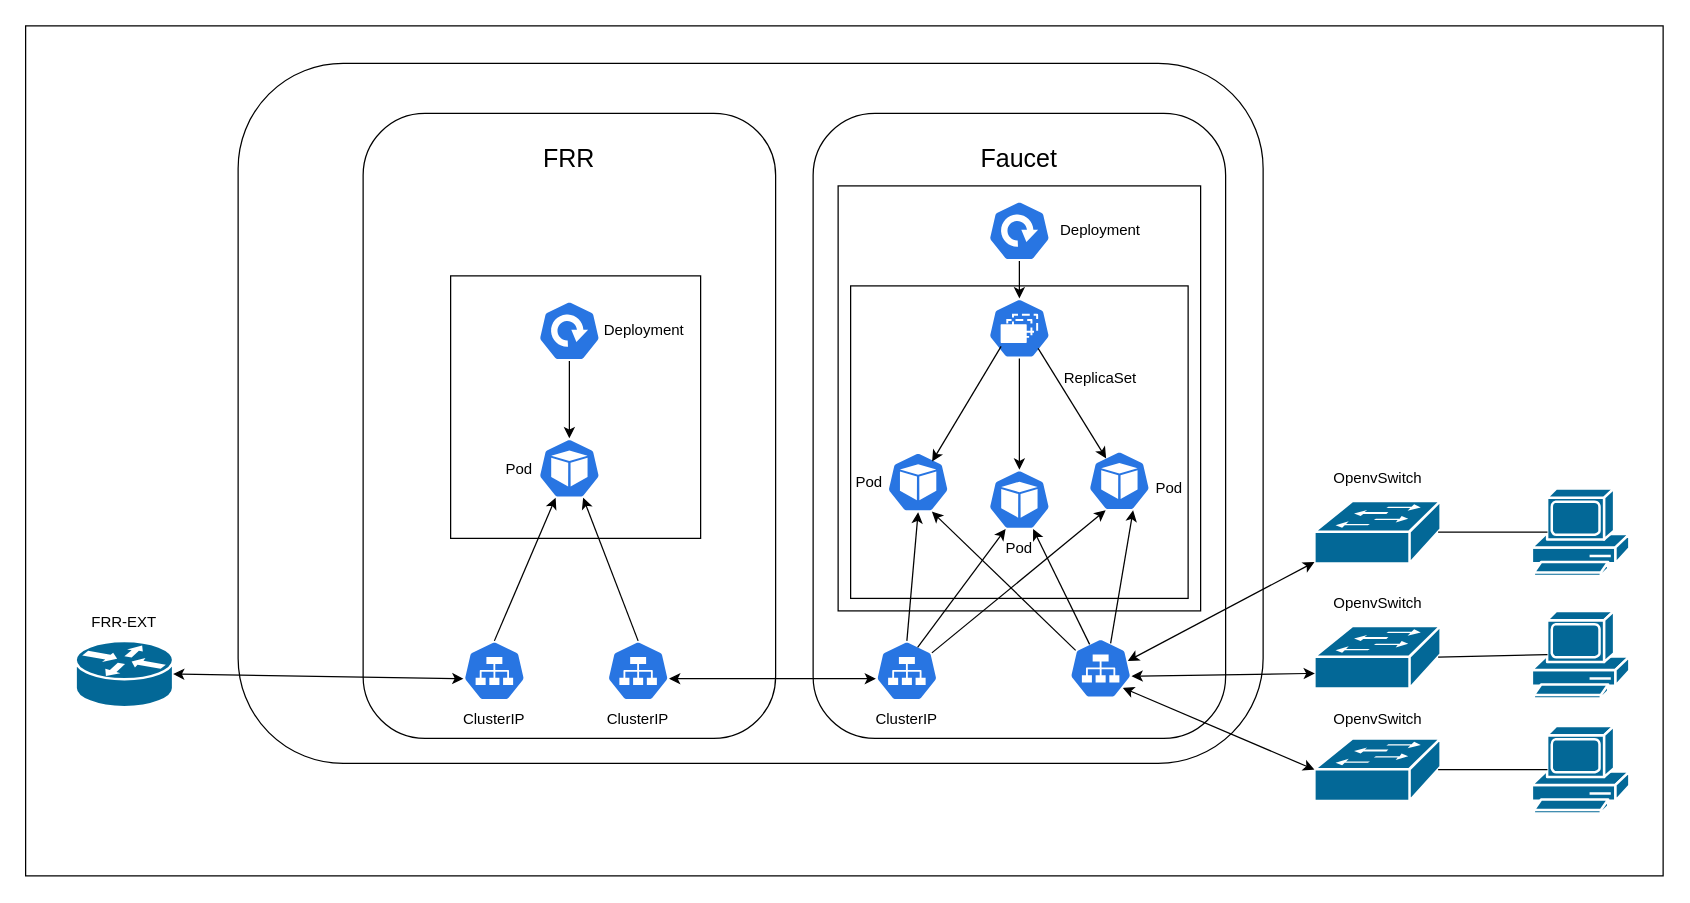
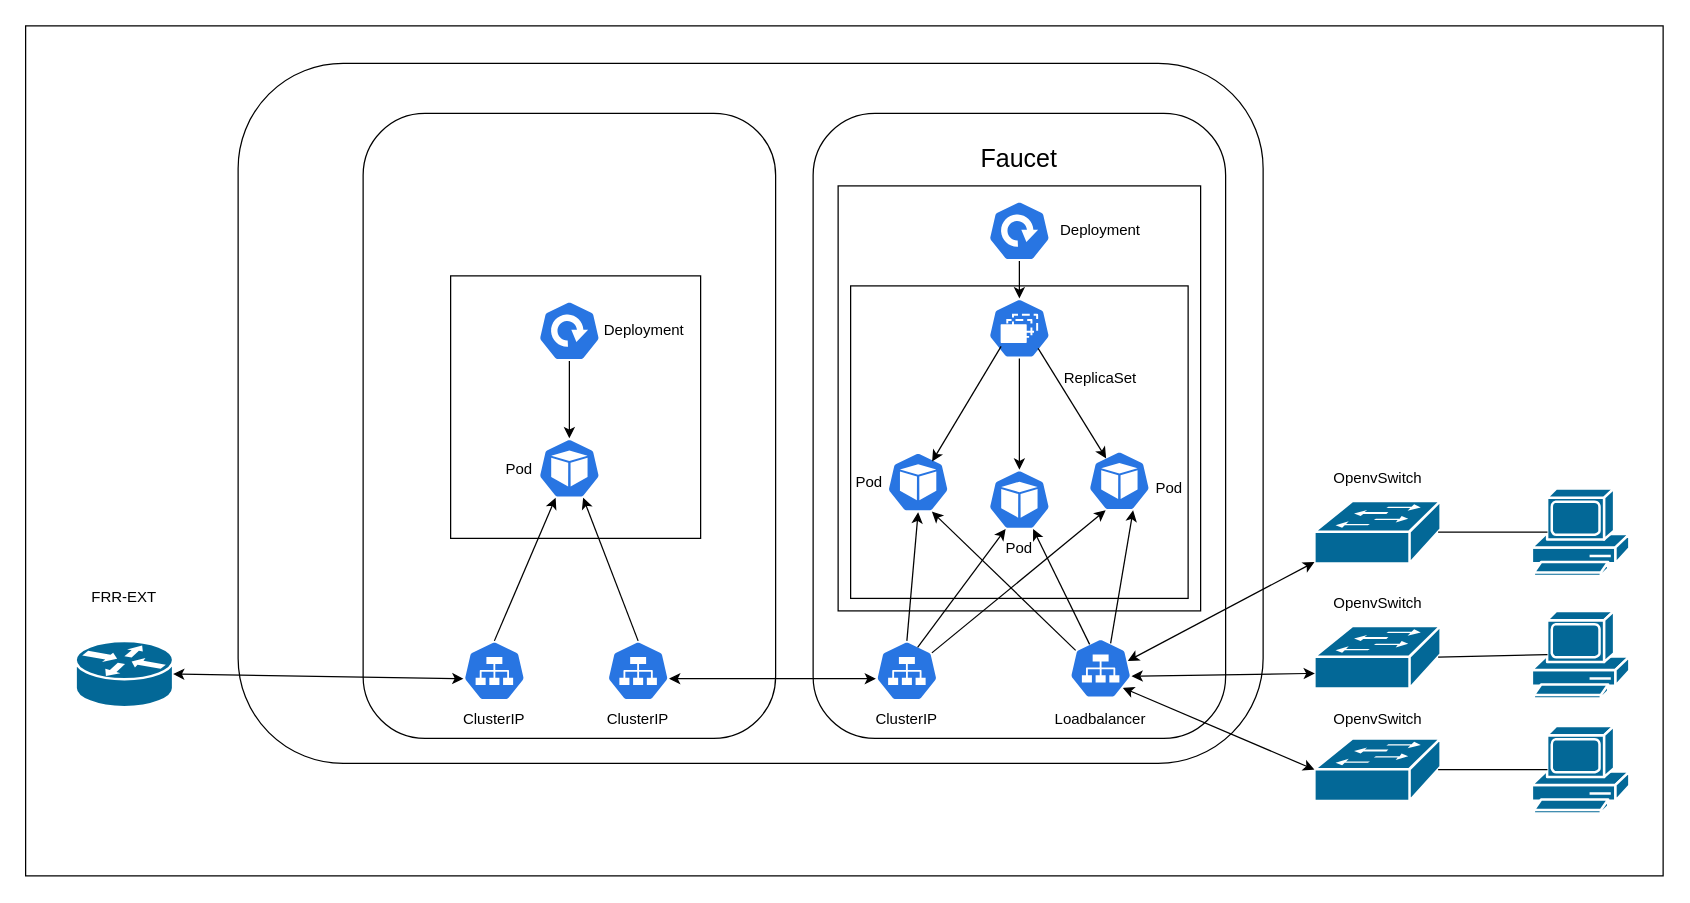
(569, 157) -> none
(124, 622) -> (124, 597)
none -> (1101, 719)
